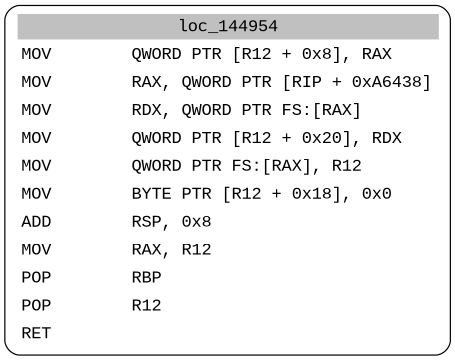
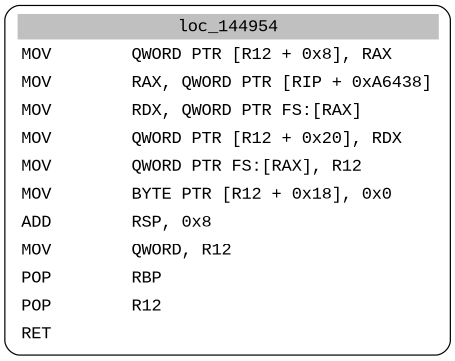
(117, 249) -> (127, 249)
